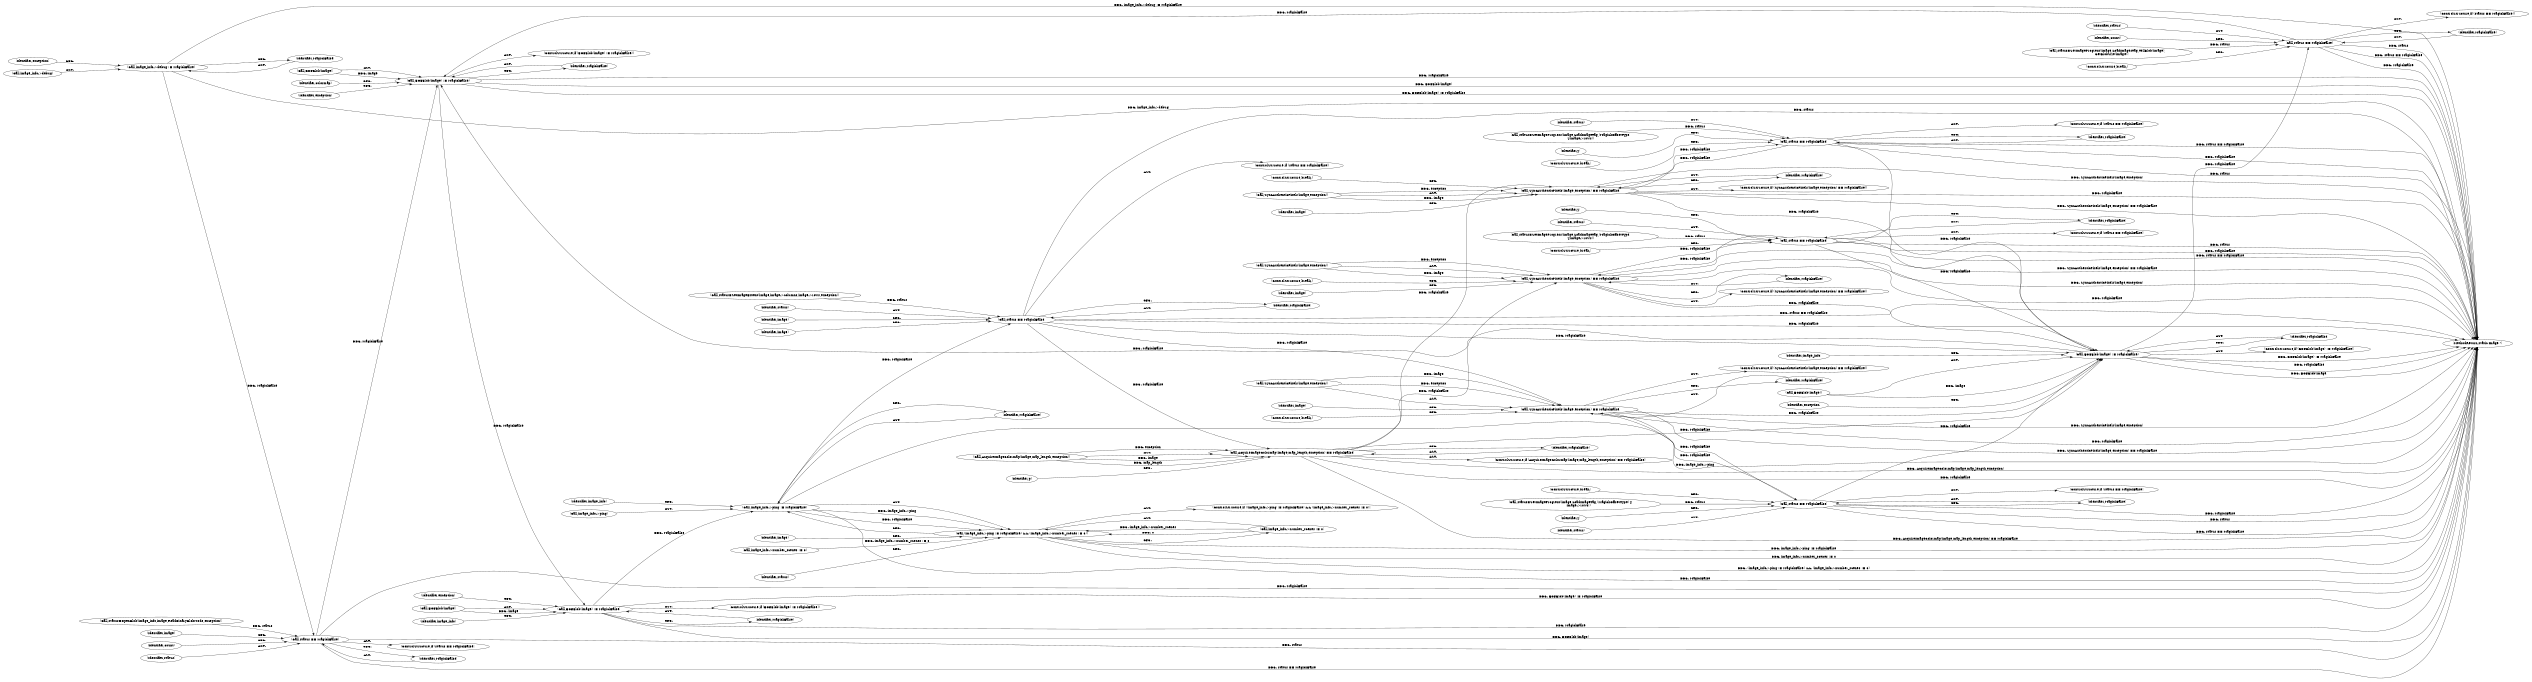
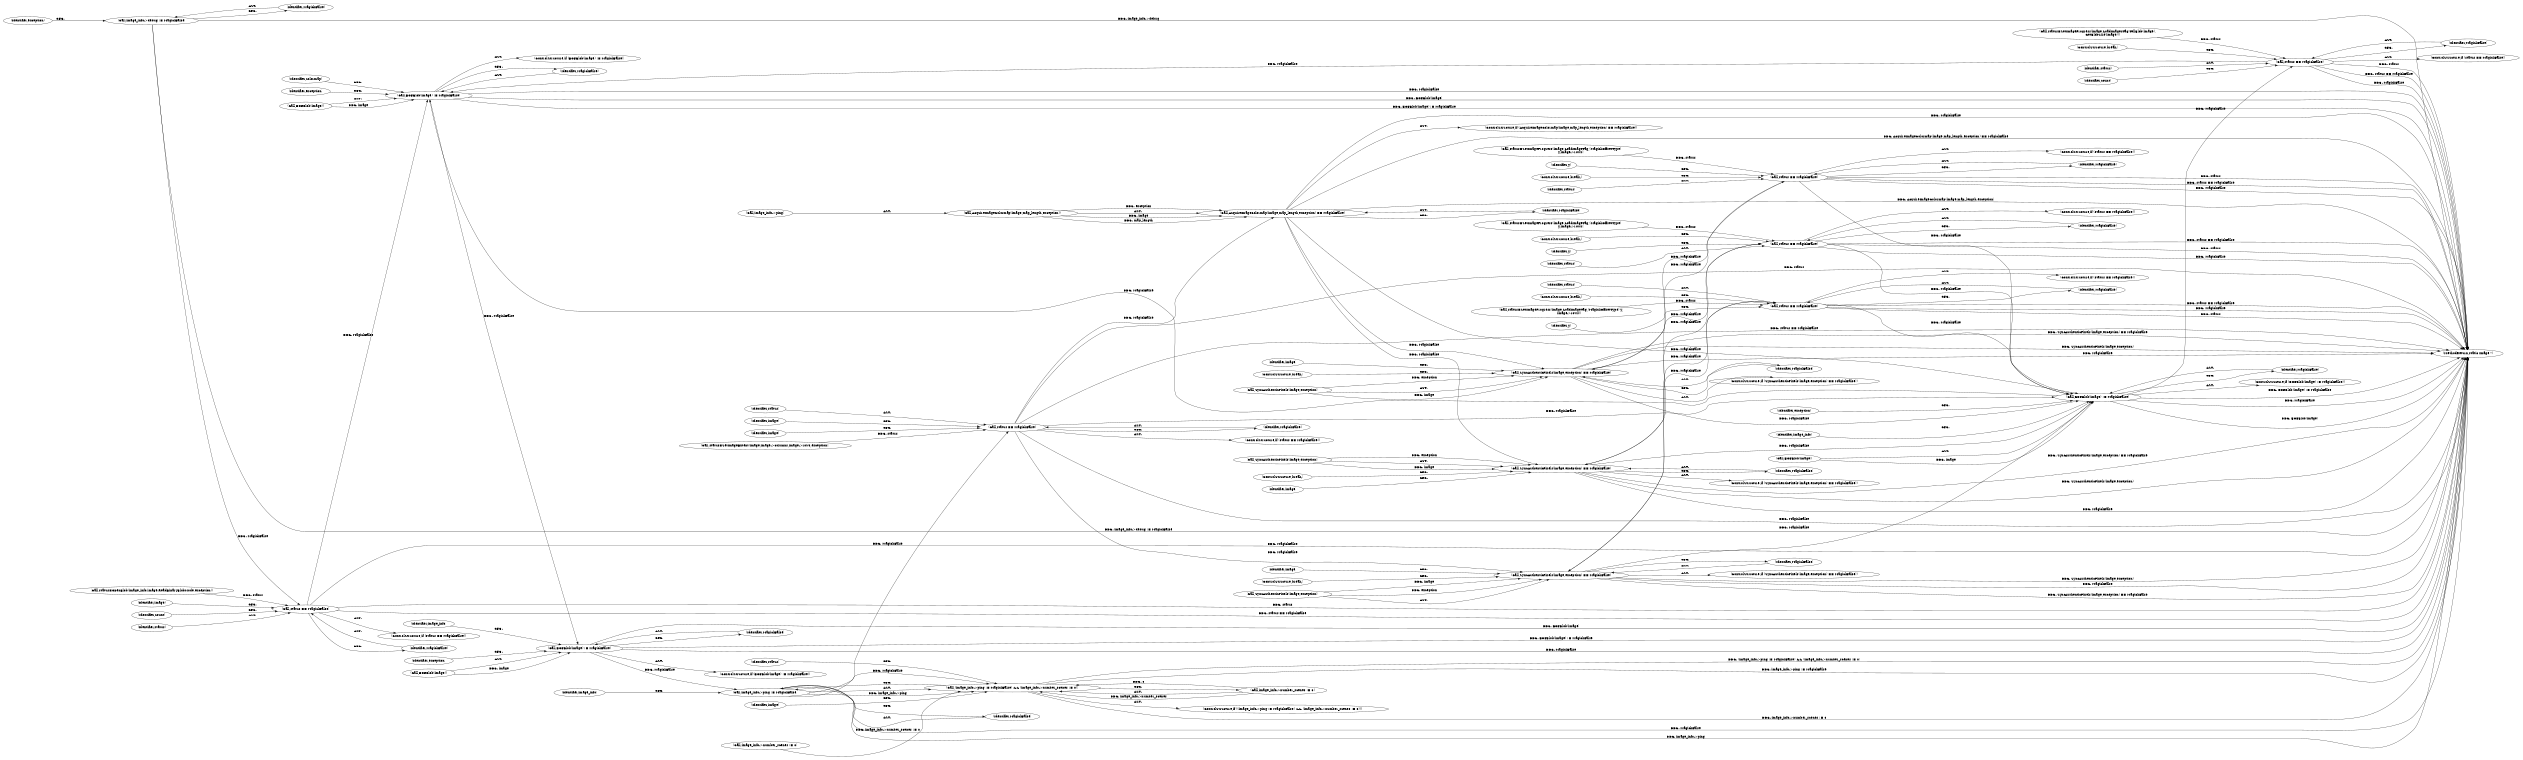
(33, 74) -> none
(1022, 479) -> none
(673, 511) -> (869, 213)
